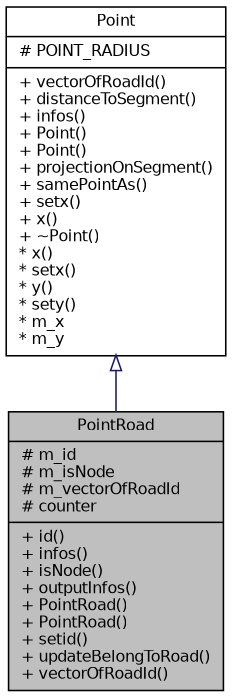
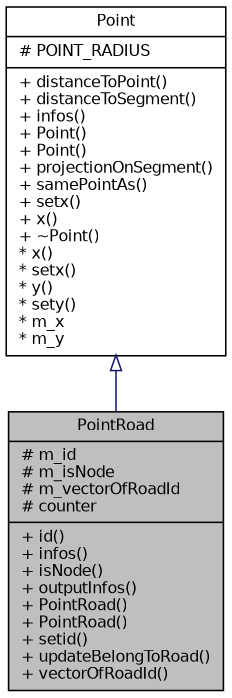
(93, 83) -> (93, 83)
